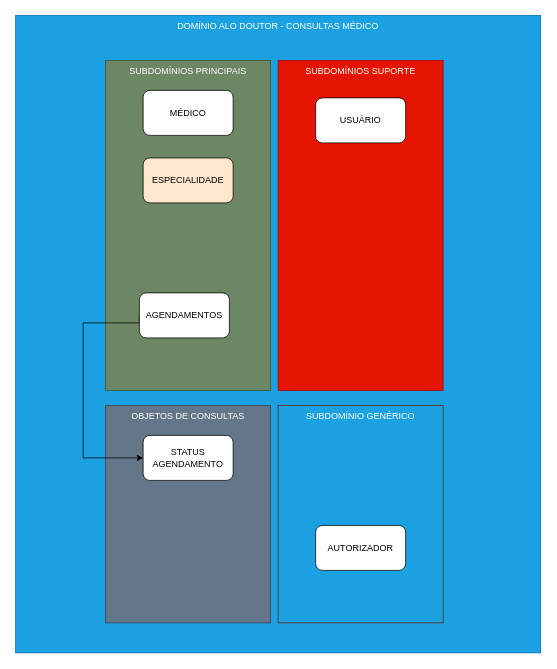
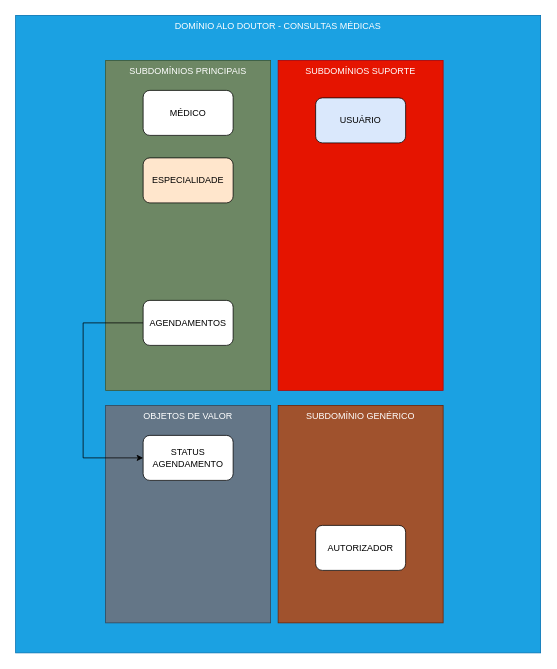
(278, 26) -> (278, 26)
(360, 120) -> (360, 120)
(184, 315) -> (188, 323)
(188, 416) -> (188, 416)
(360, 514) -> (360, 514)
